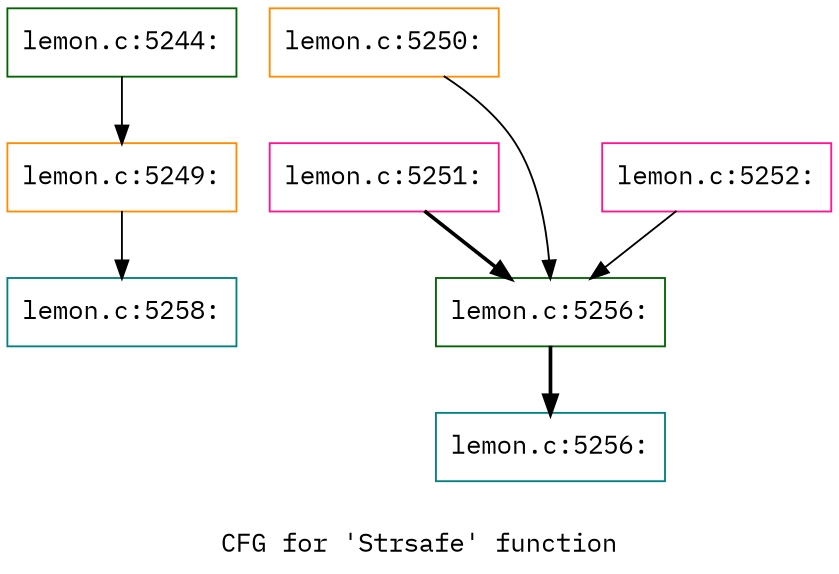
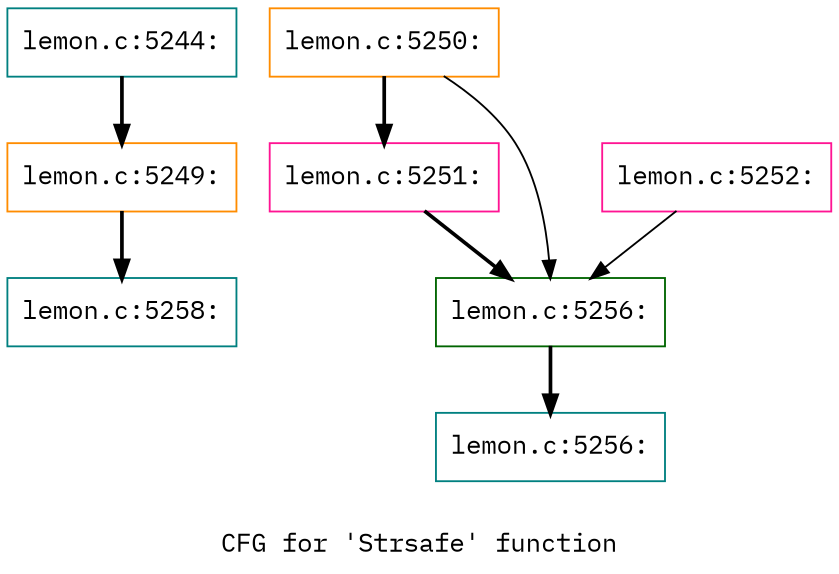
(122, 42) -> (122, 42)
(122, 101) -> (122, 101)
none -> (384, 101)
(122, 236) -> (122, 236)
